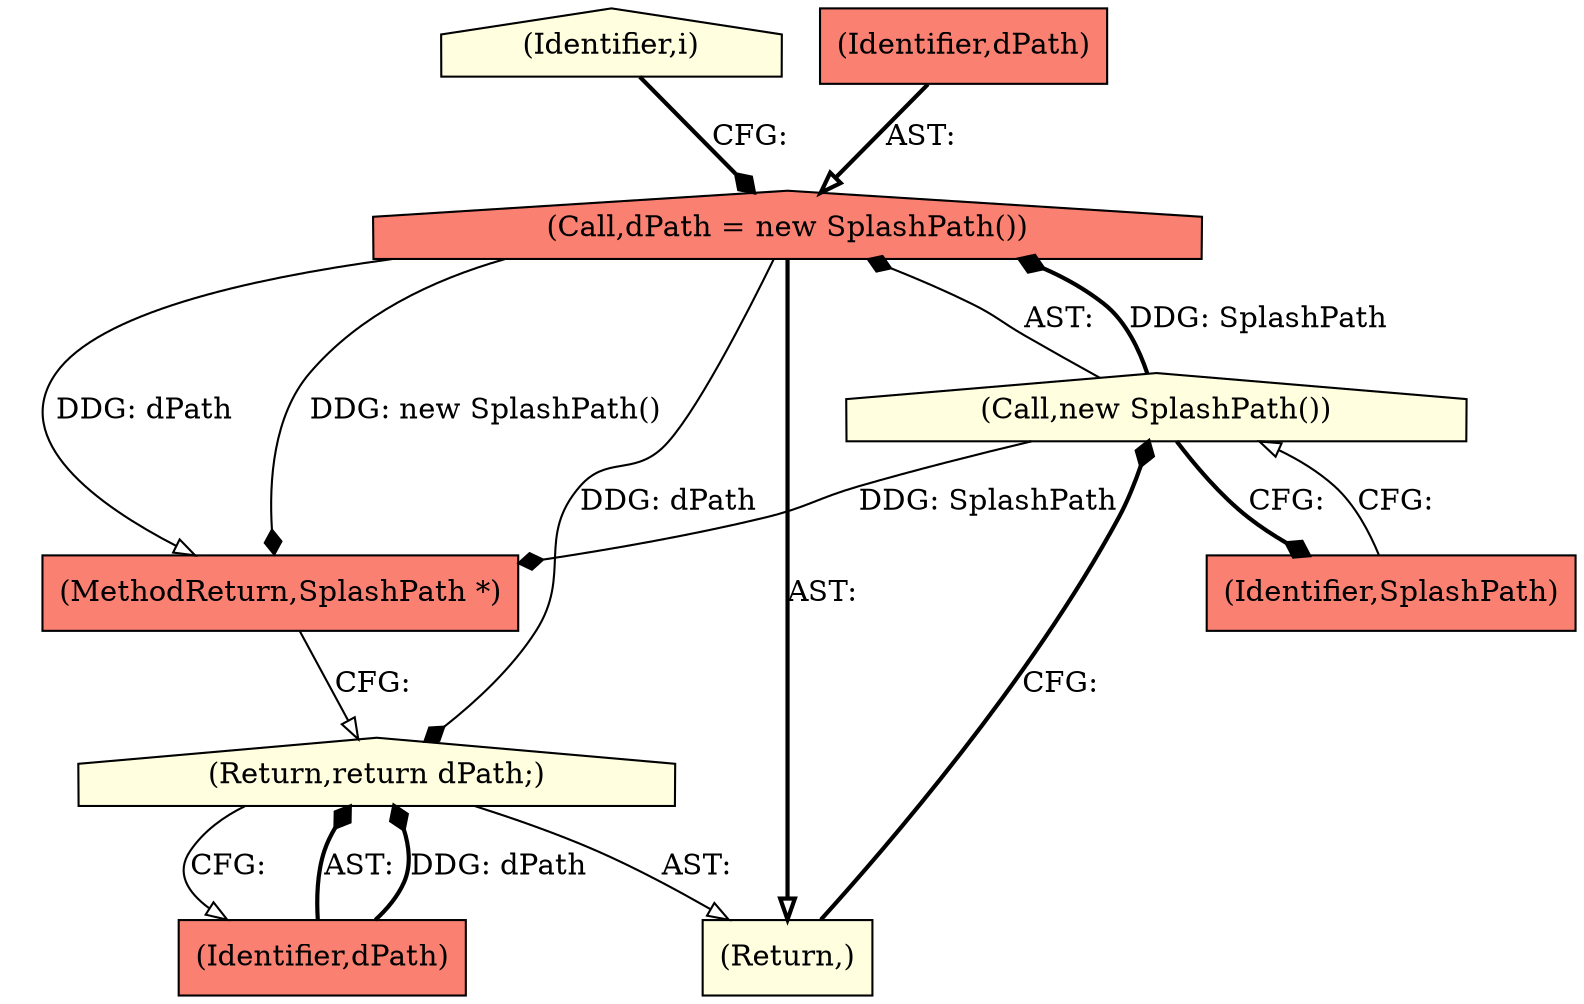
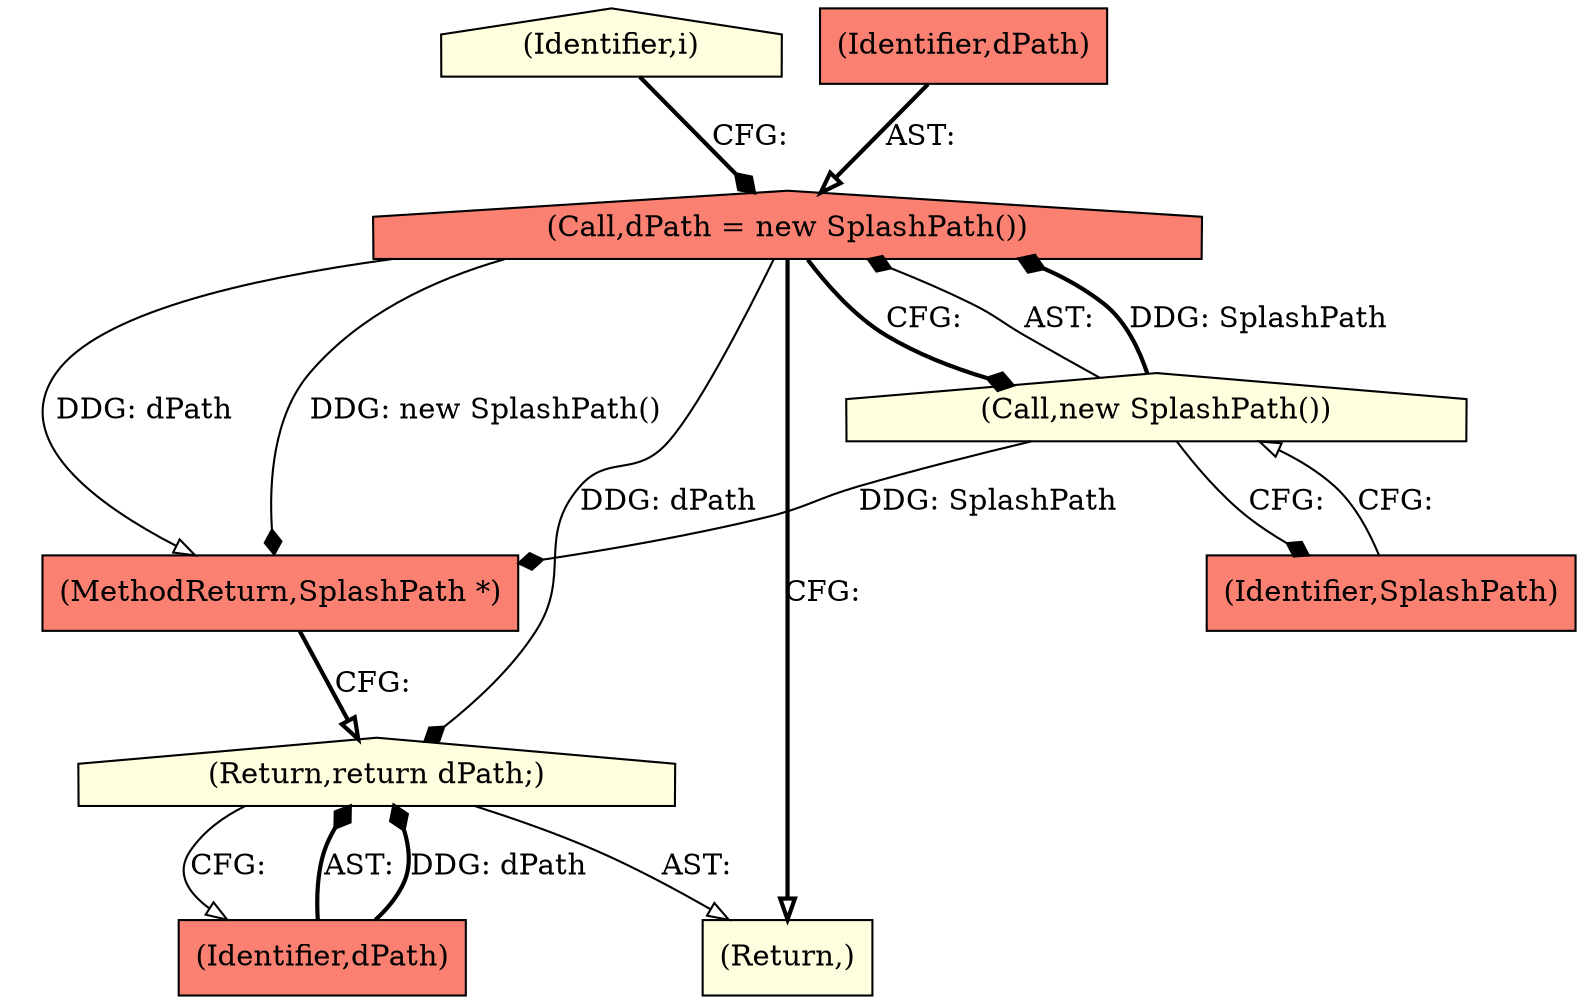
(1226, 498) -> (1226, 498)
(827, 593) -> (827, 593)
(324, 676) -> (324, 676)
(998, 704) -> (886, 335)
